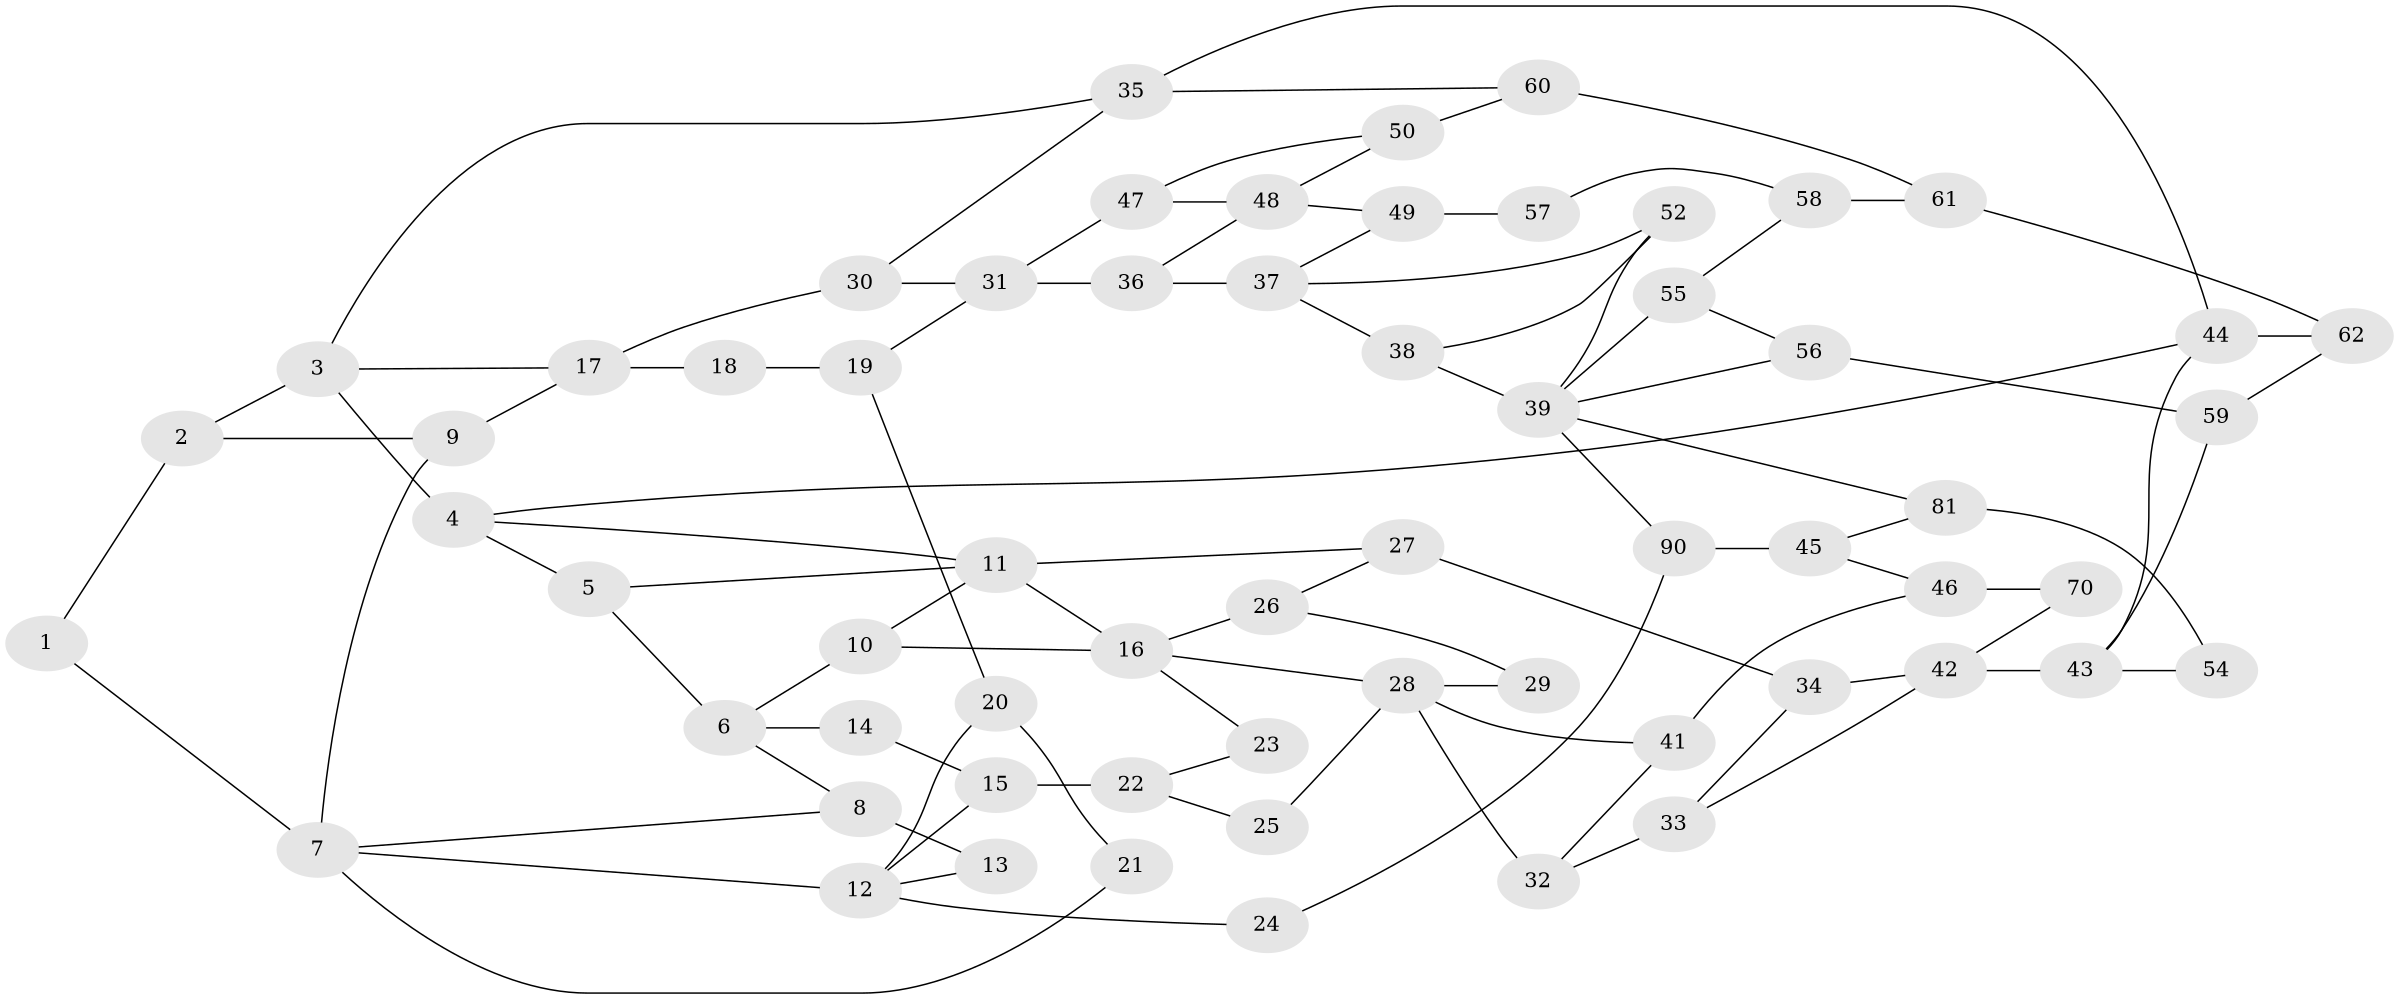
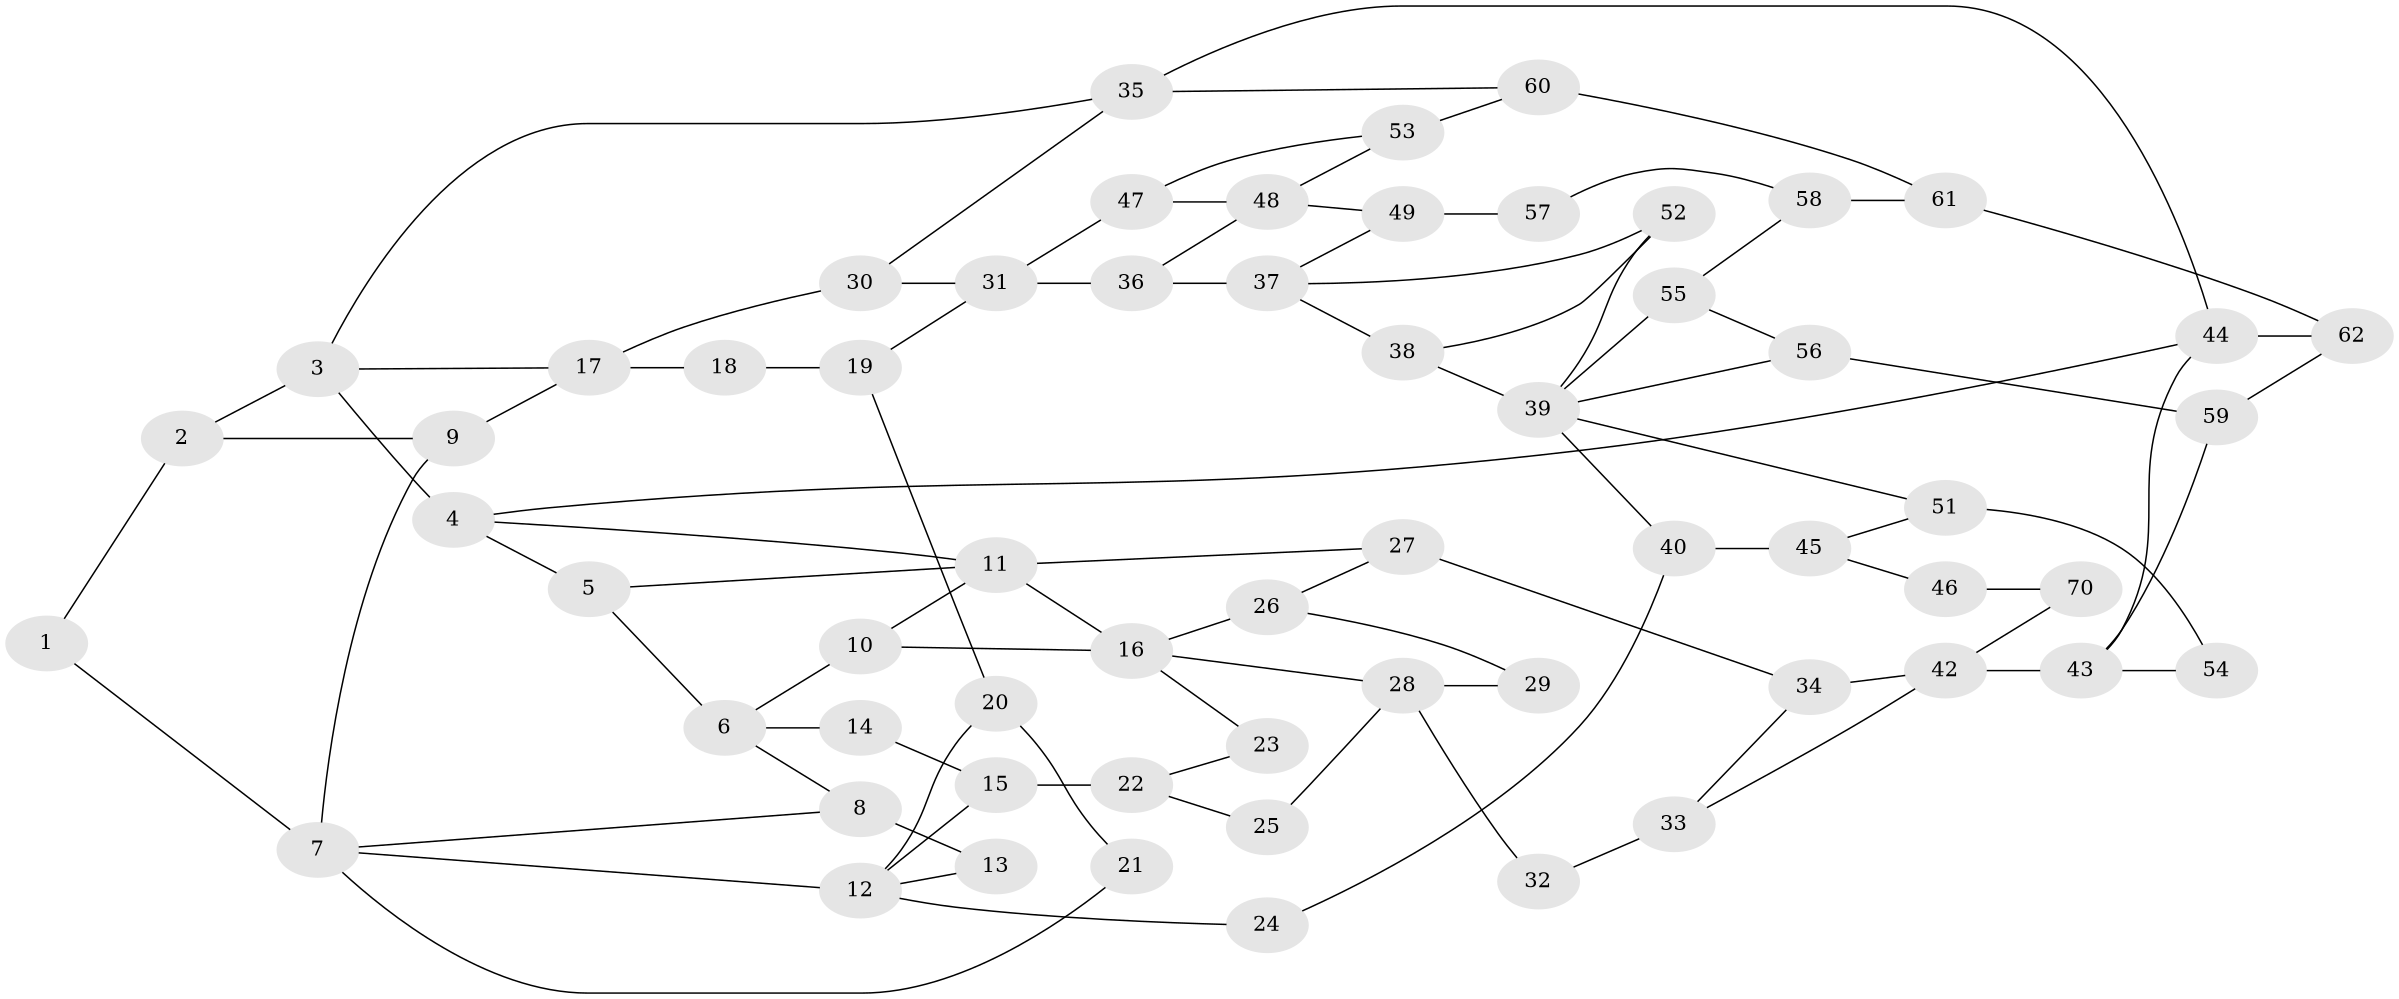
(1403, 133) -> (1403, 133)
(1945, 508) -> (1945, 508)
(1674, 549) -> (1674, 549)
(1674, 743) -> none
